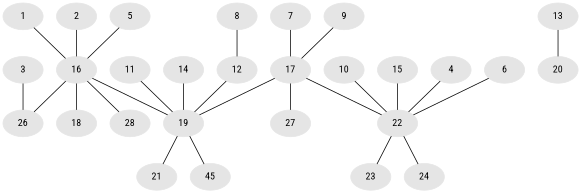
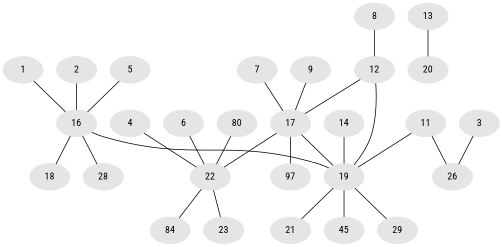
(344, 70) -> (237, 123)
(398, 70) -> none
(50, 97) -> (439, 150)
none -> (333, 97)
(291, 123) -> (291, 177)
(424, 177) -> (170, 230)
none -> (398, 230)
